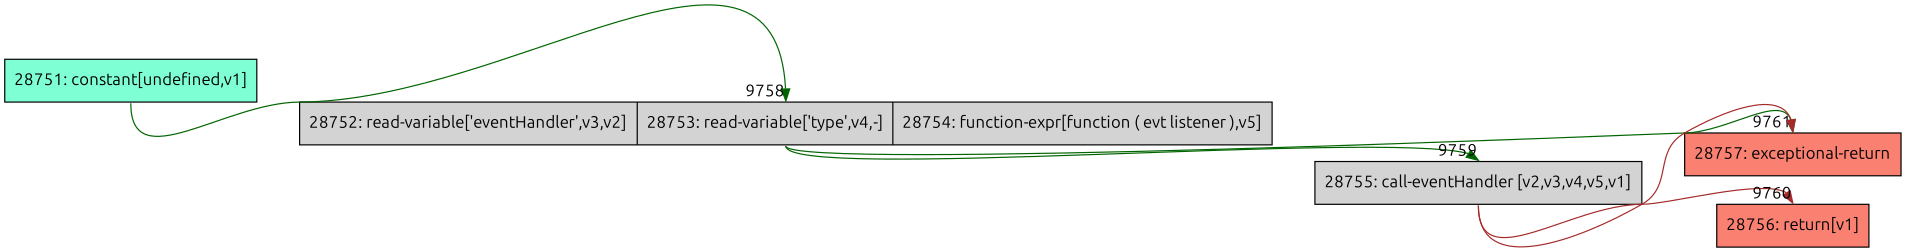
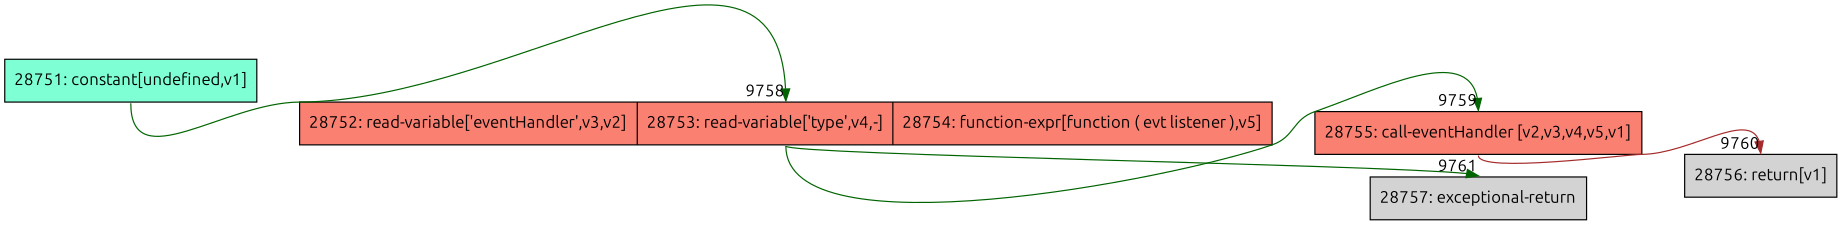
(786, 123) -> (786, 123)
(1793, 154) -> (1478, 198)
(1478, 183) -> (1478, 133)
(1652, 195) -> none
(1793, 226) -> (1761, 176)
